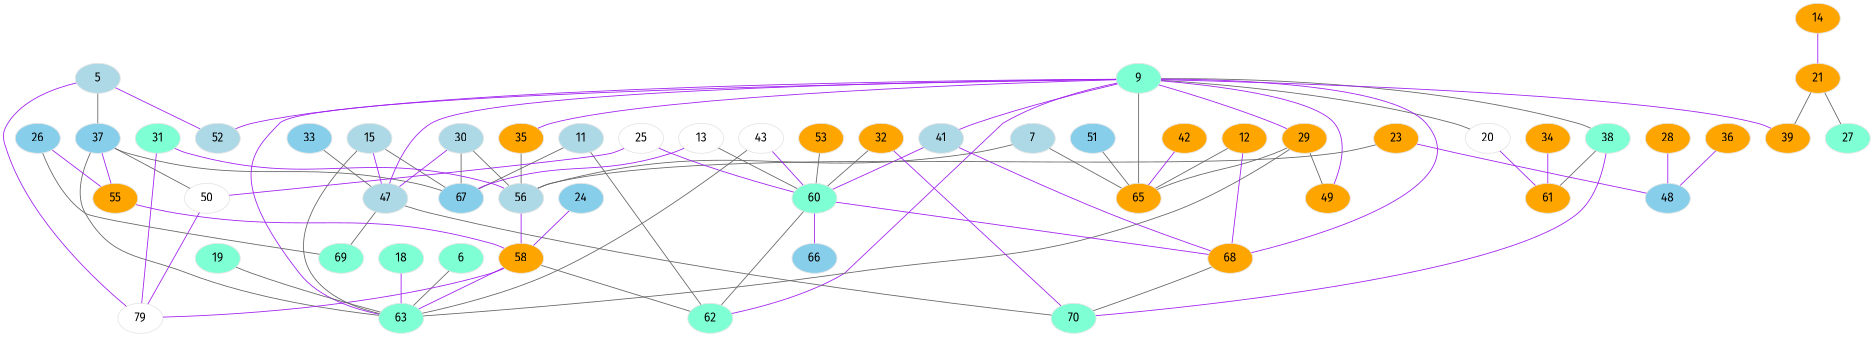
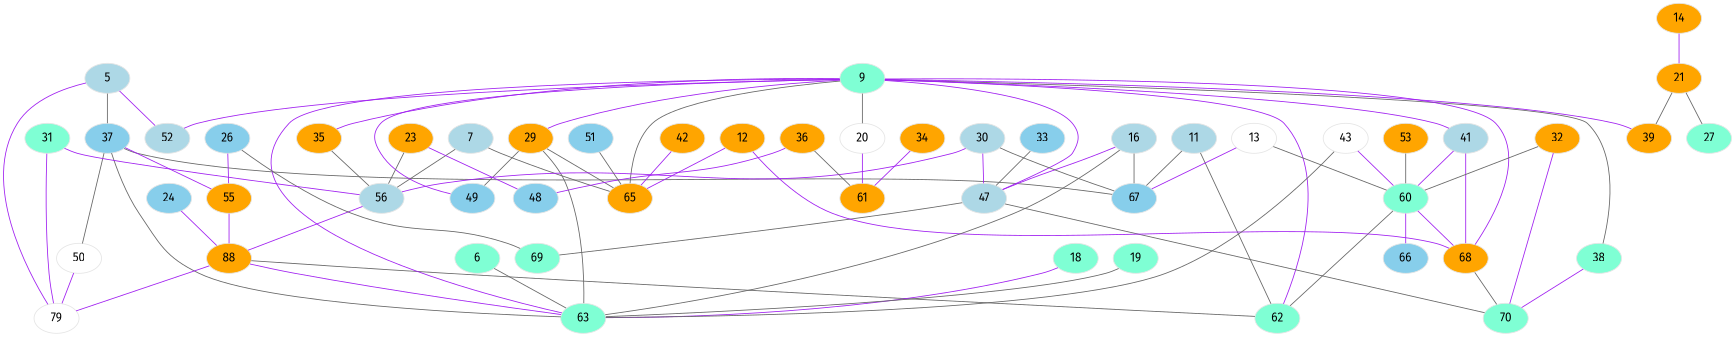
(369, 138) -> (1134, 138)
(641, 138) -> none
(1668, 138) -> none
(486, 163) -> (599, 173)
(1192, 168) -> (692, 165)
(1578, 168) -> (832, 168)
(1328, 198) -> (472, 198)
(521, 258) -> (229, 258)
